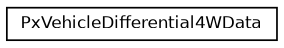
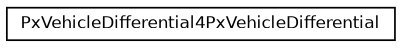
(142, 24) -> (201, 24)
